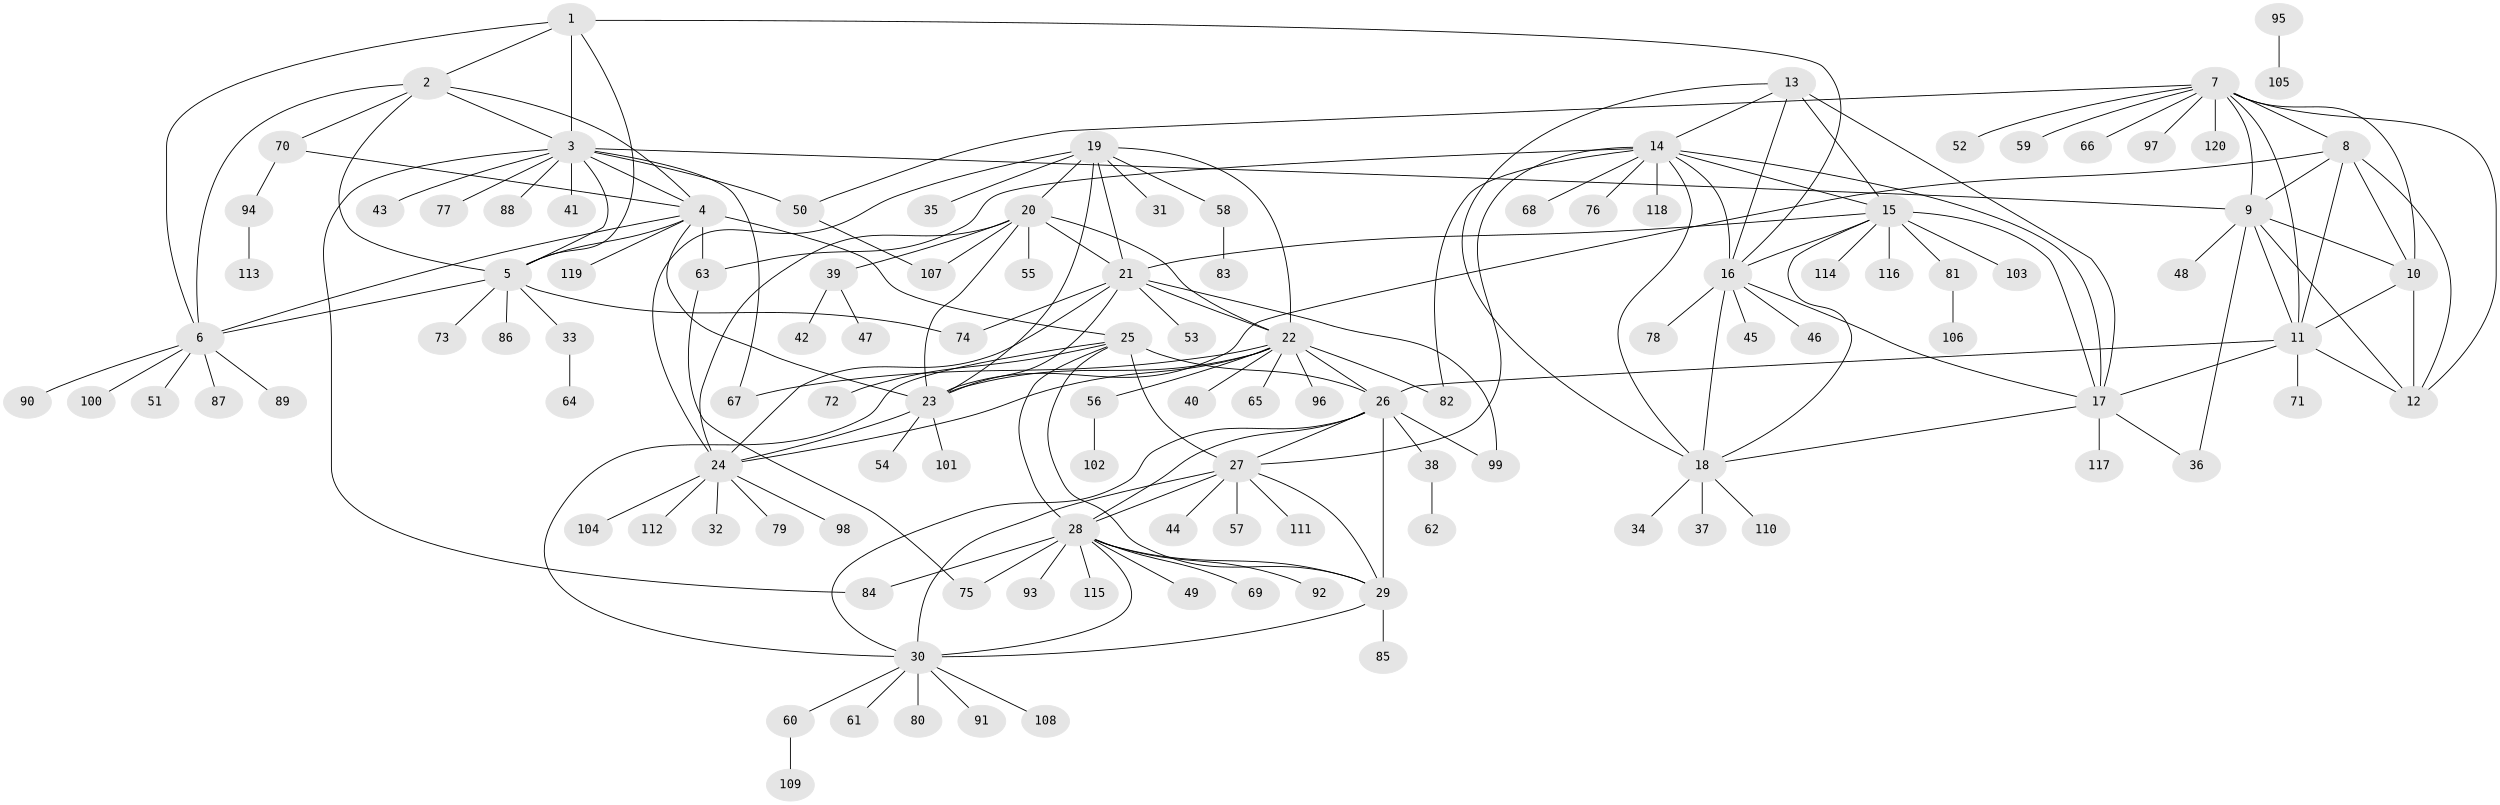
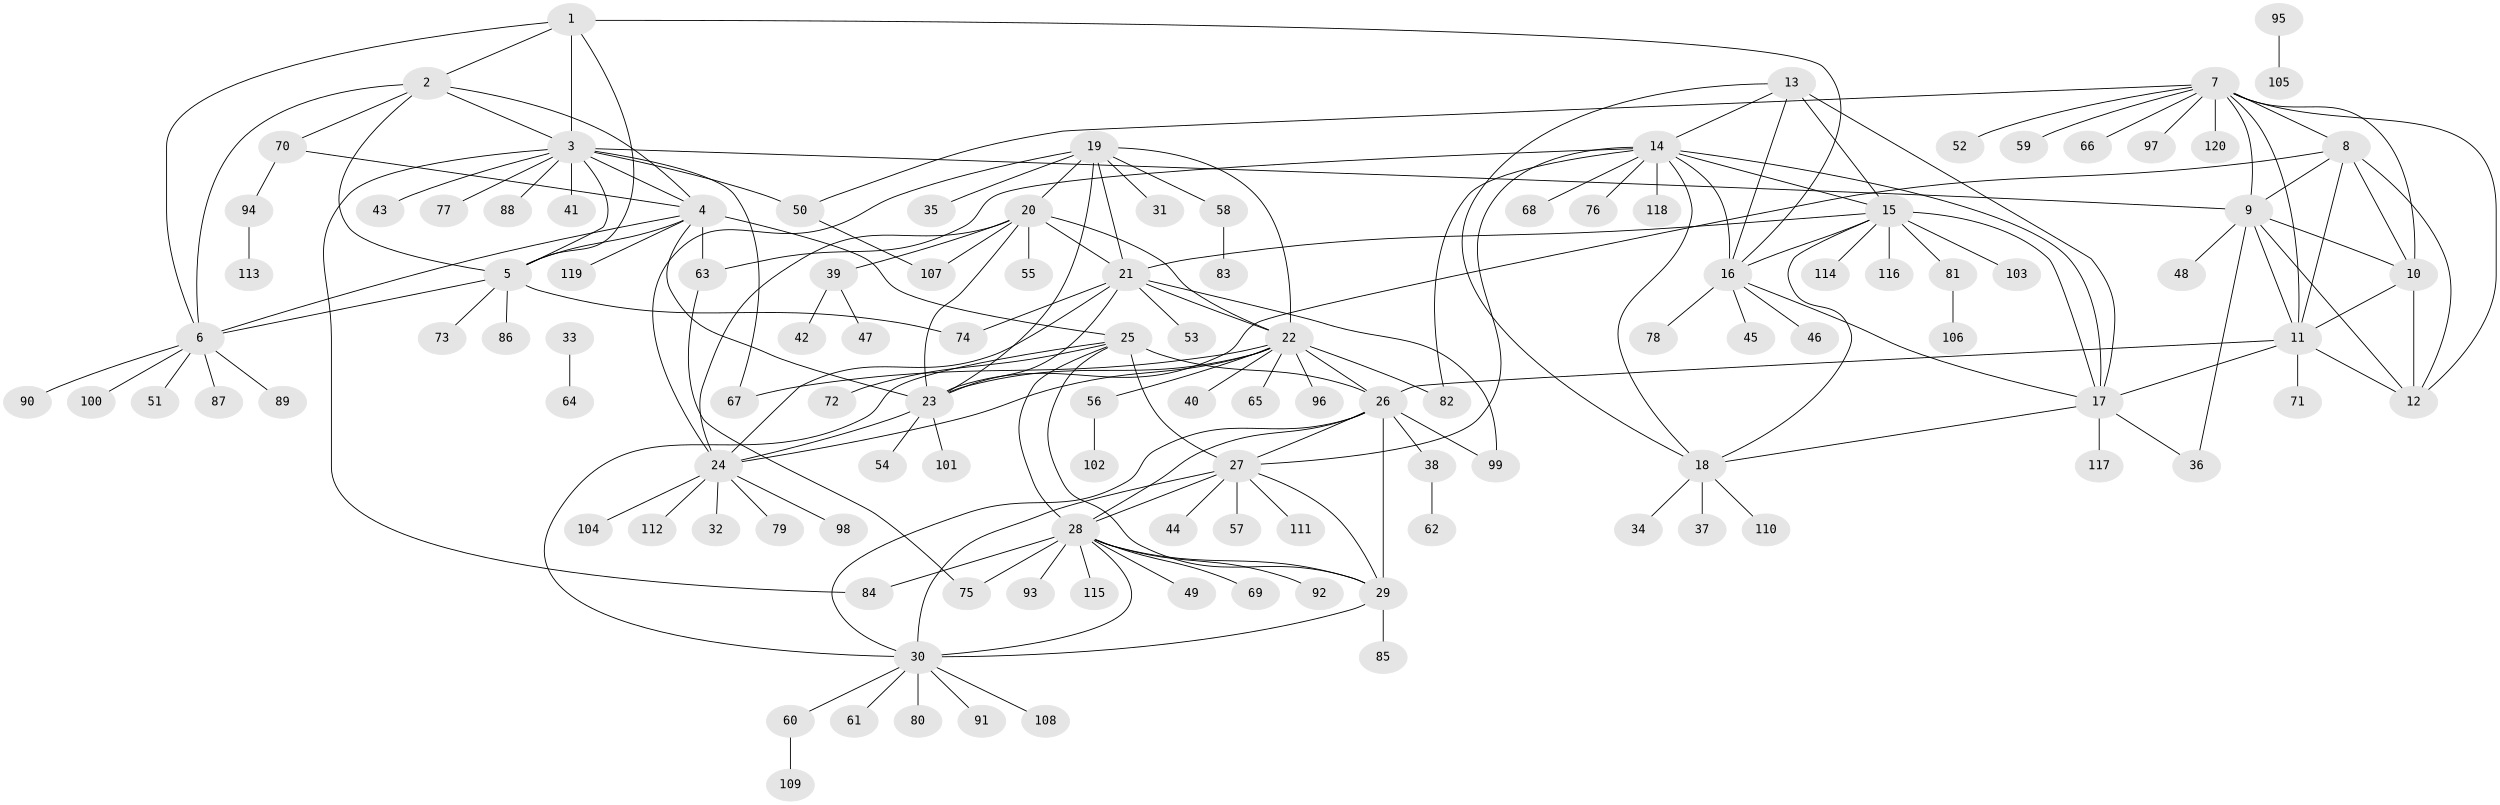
(539, 307) -> none
(1712, 374) -> none
